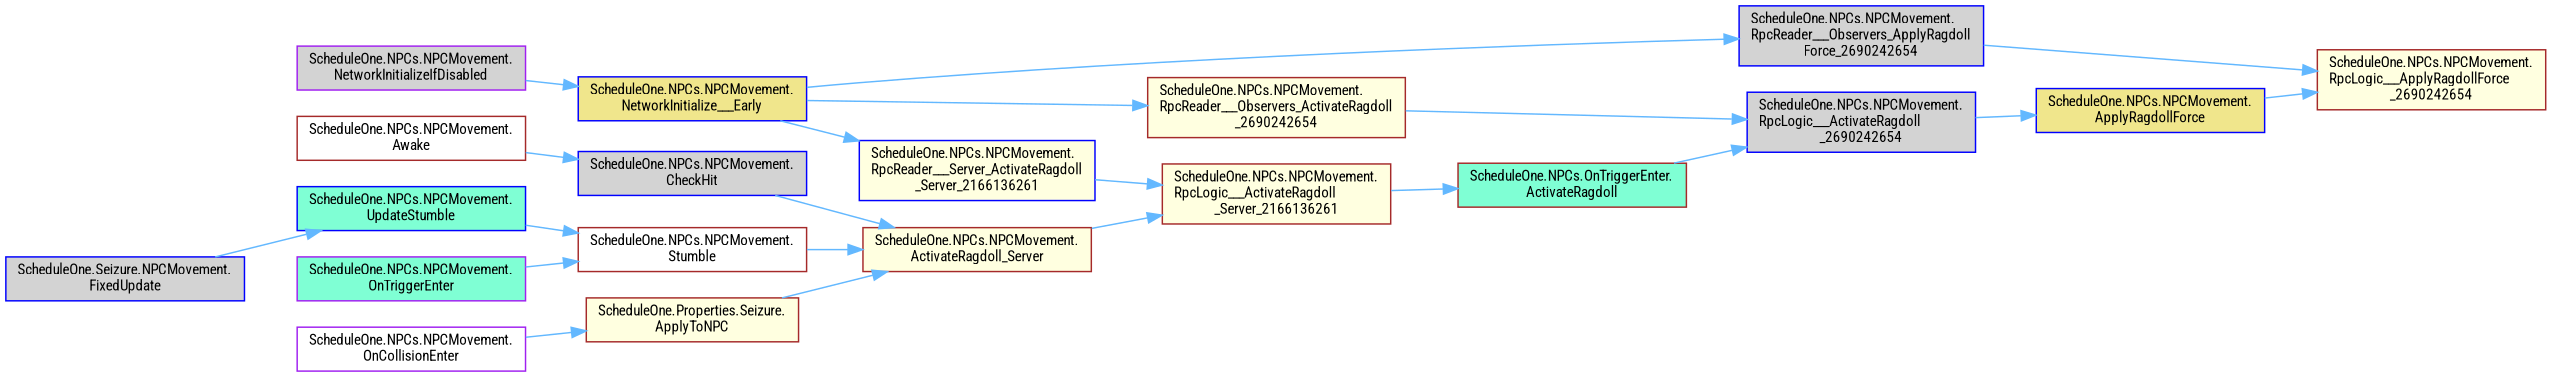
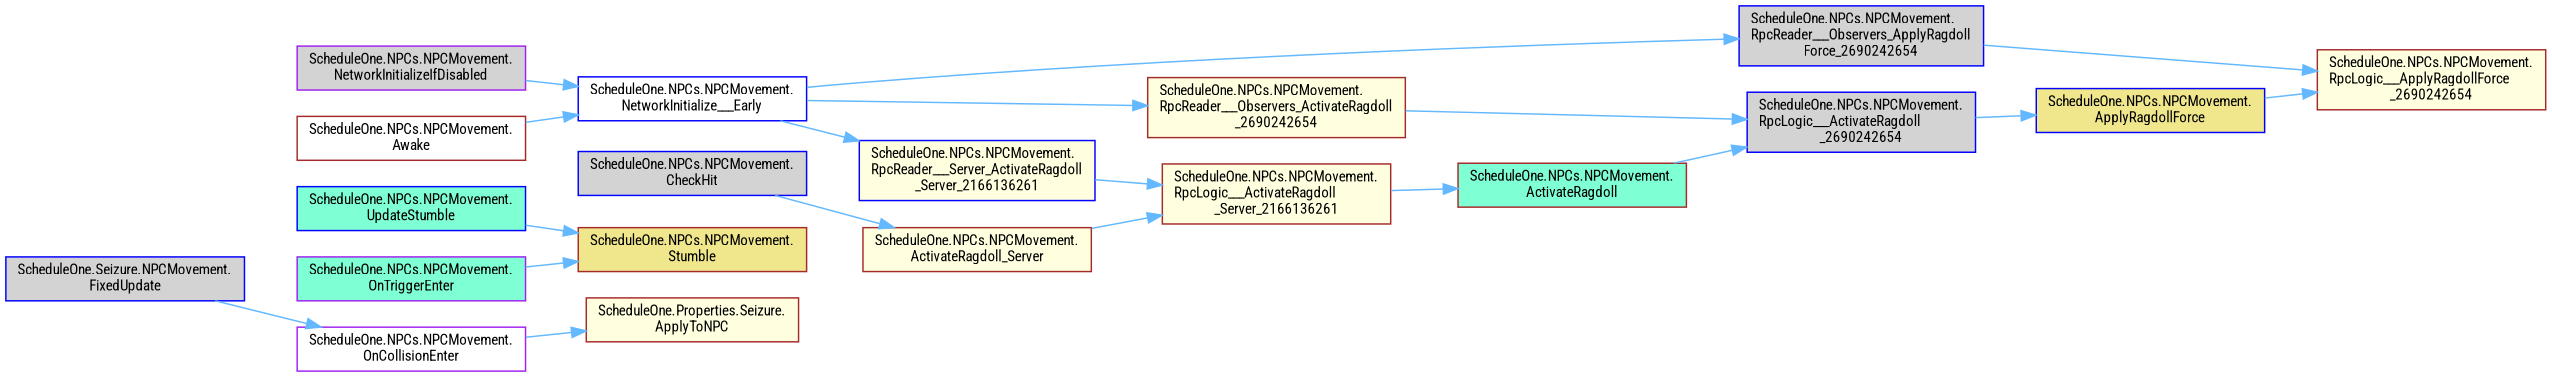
(692, 99) -> (692, 99)
(545, 155) -> (545, 120)
(1572, 185) -> (1572, 185)
(261, 246) -> (261, 312)
(692, 250) -> (692, 250)
(827, 250) -> none
(827, 287) -> none
